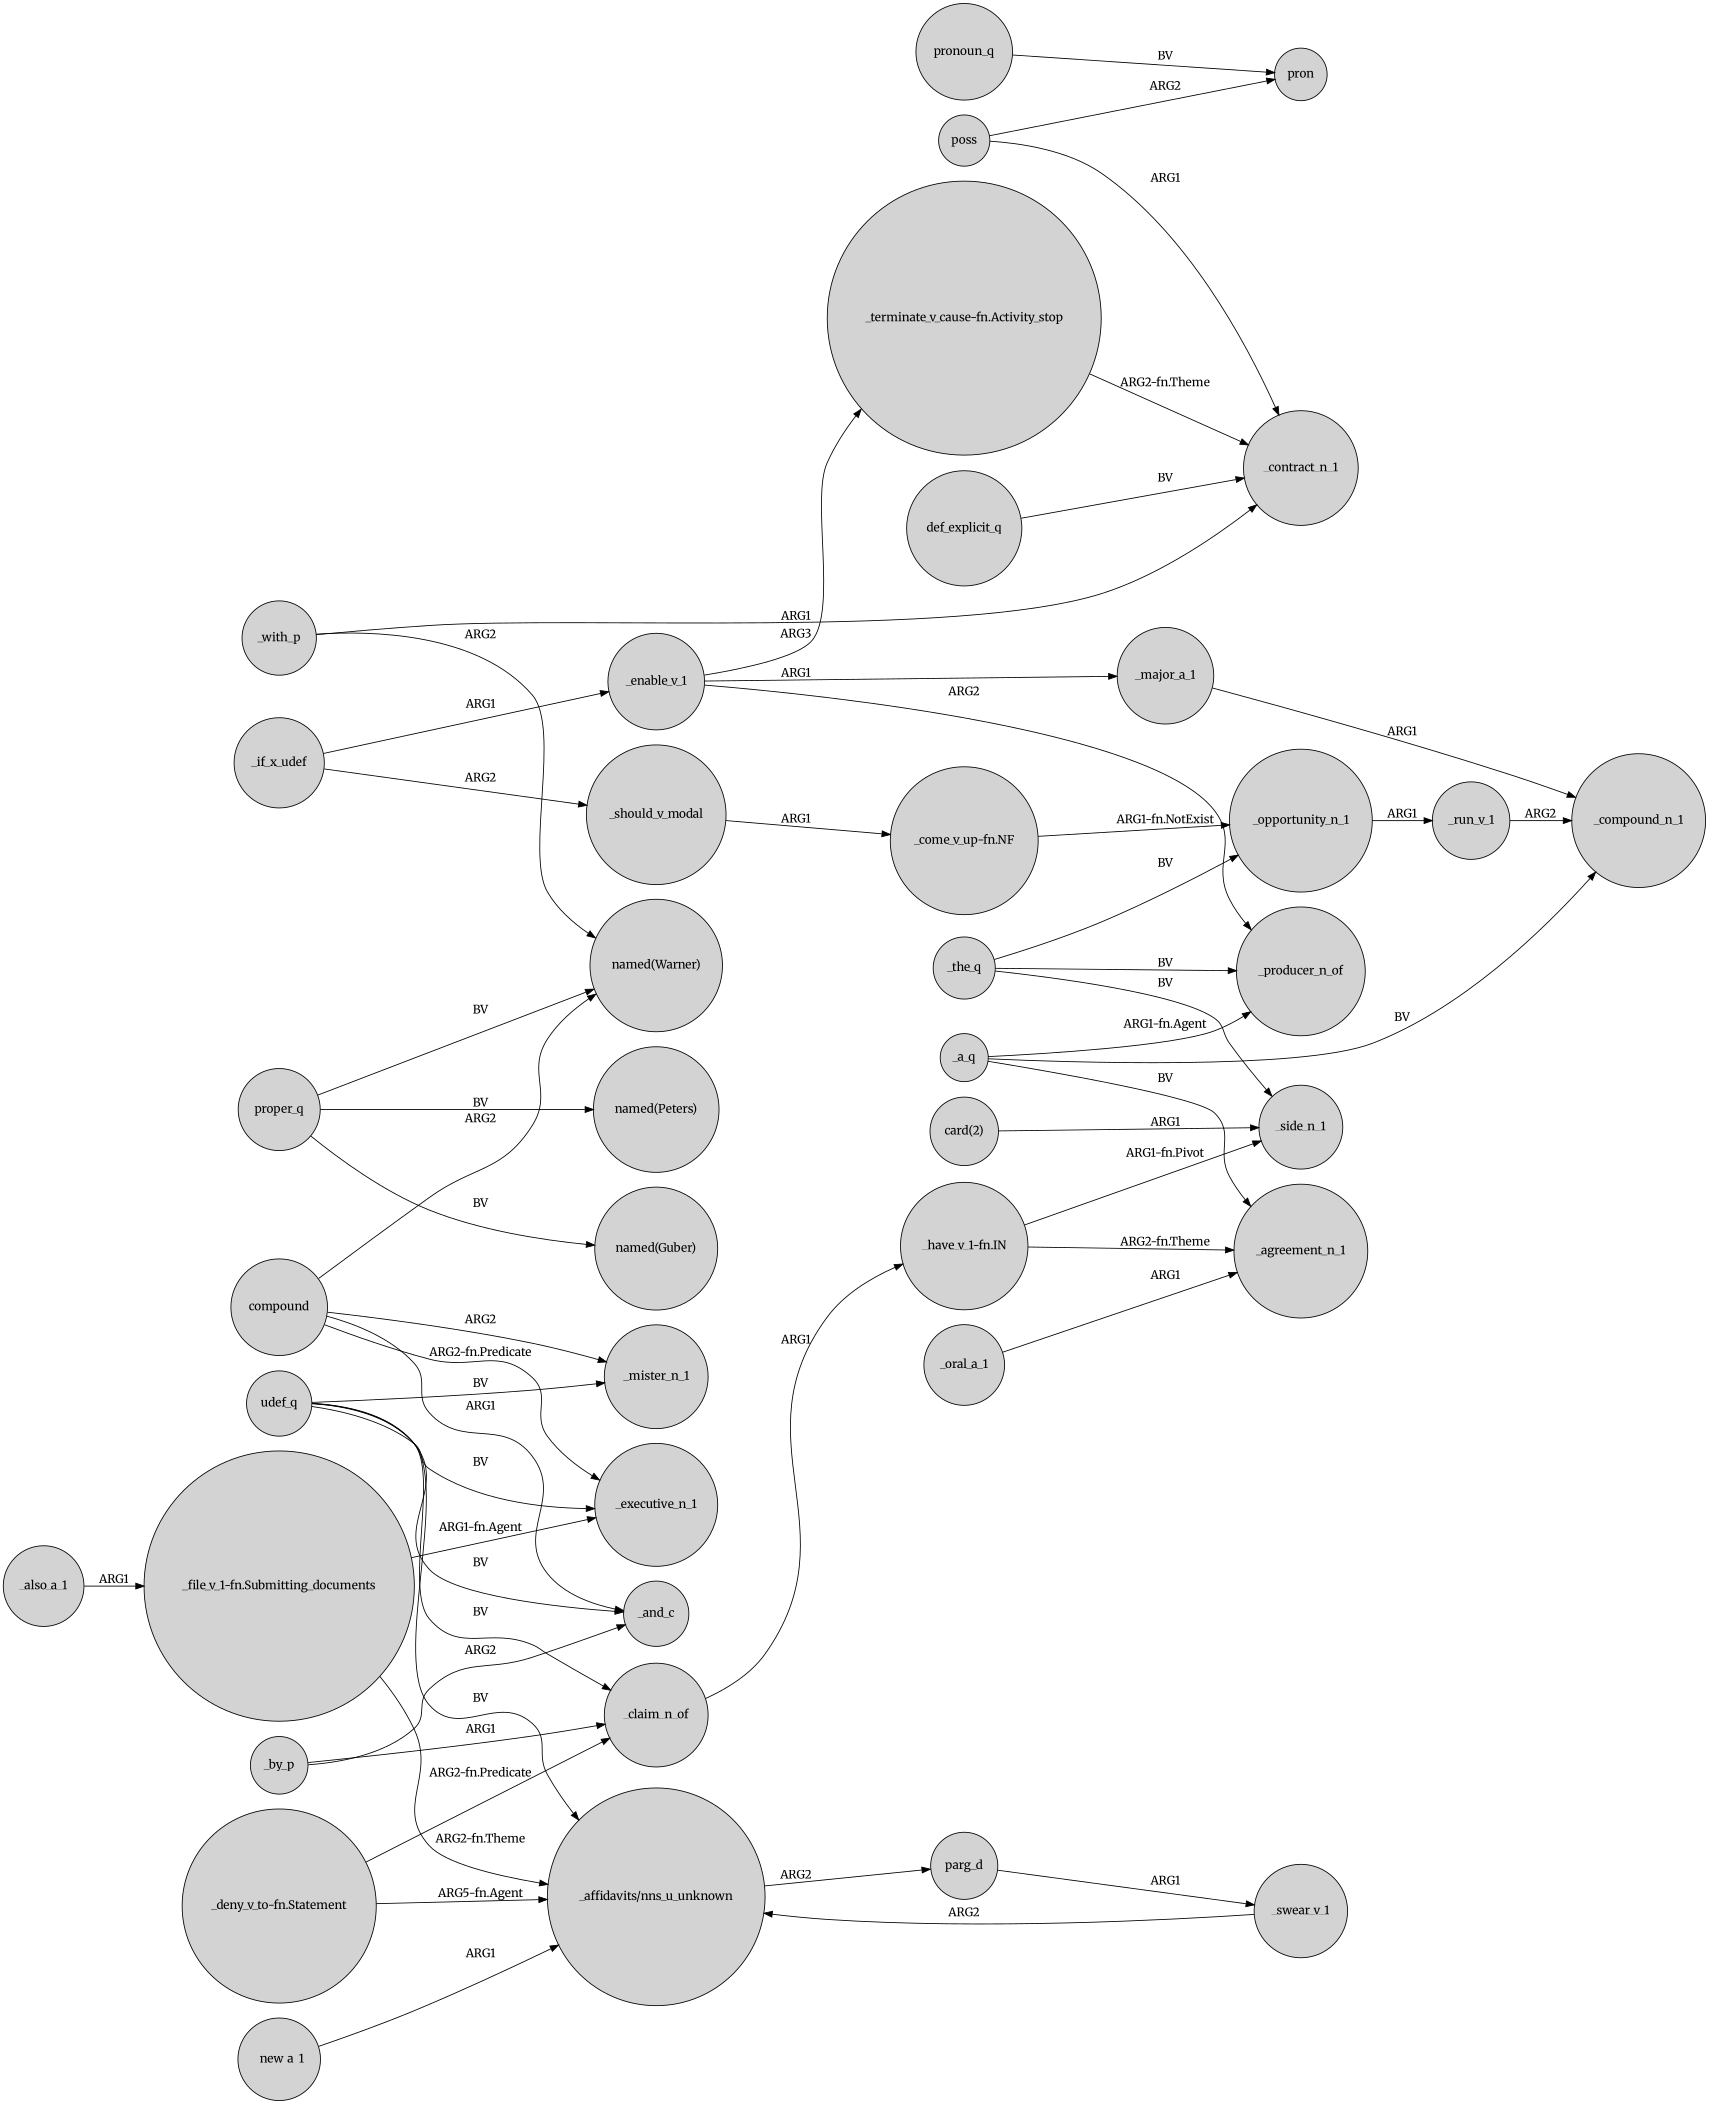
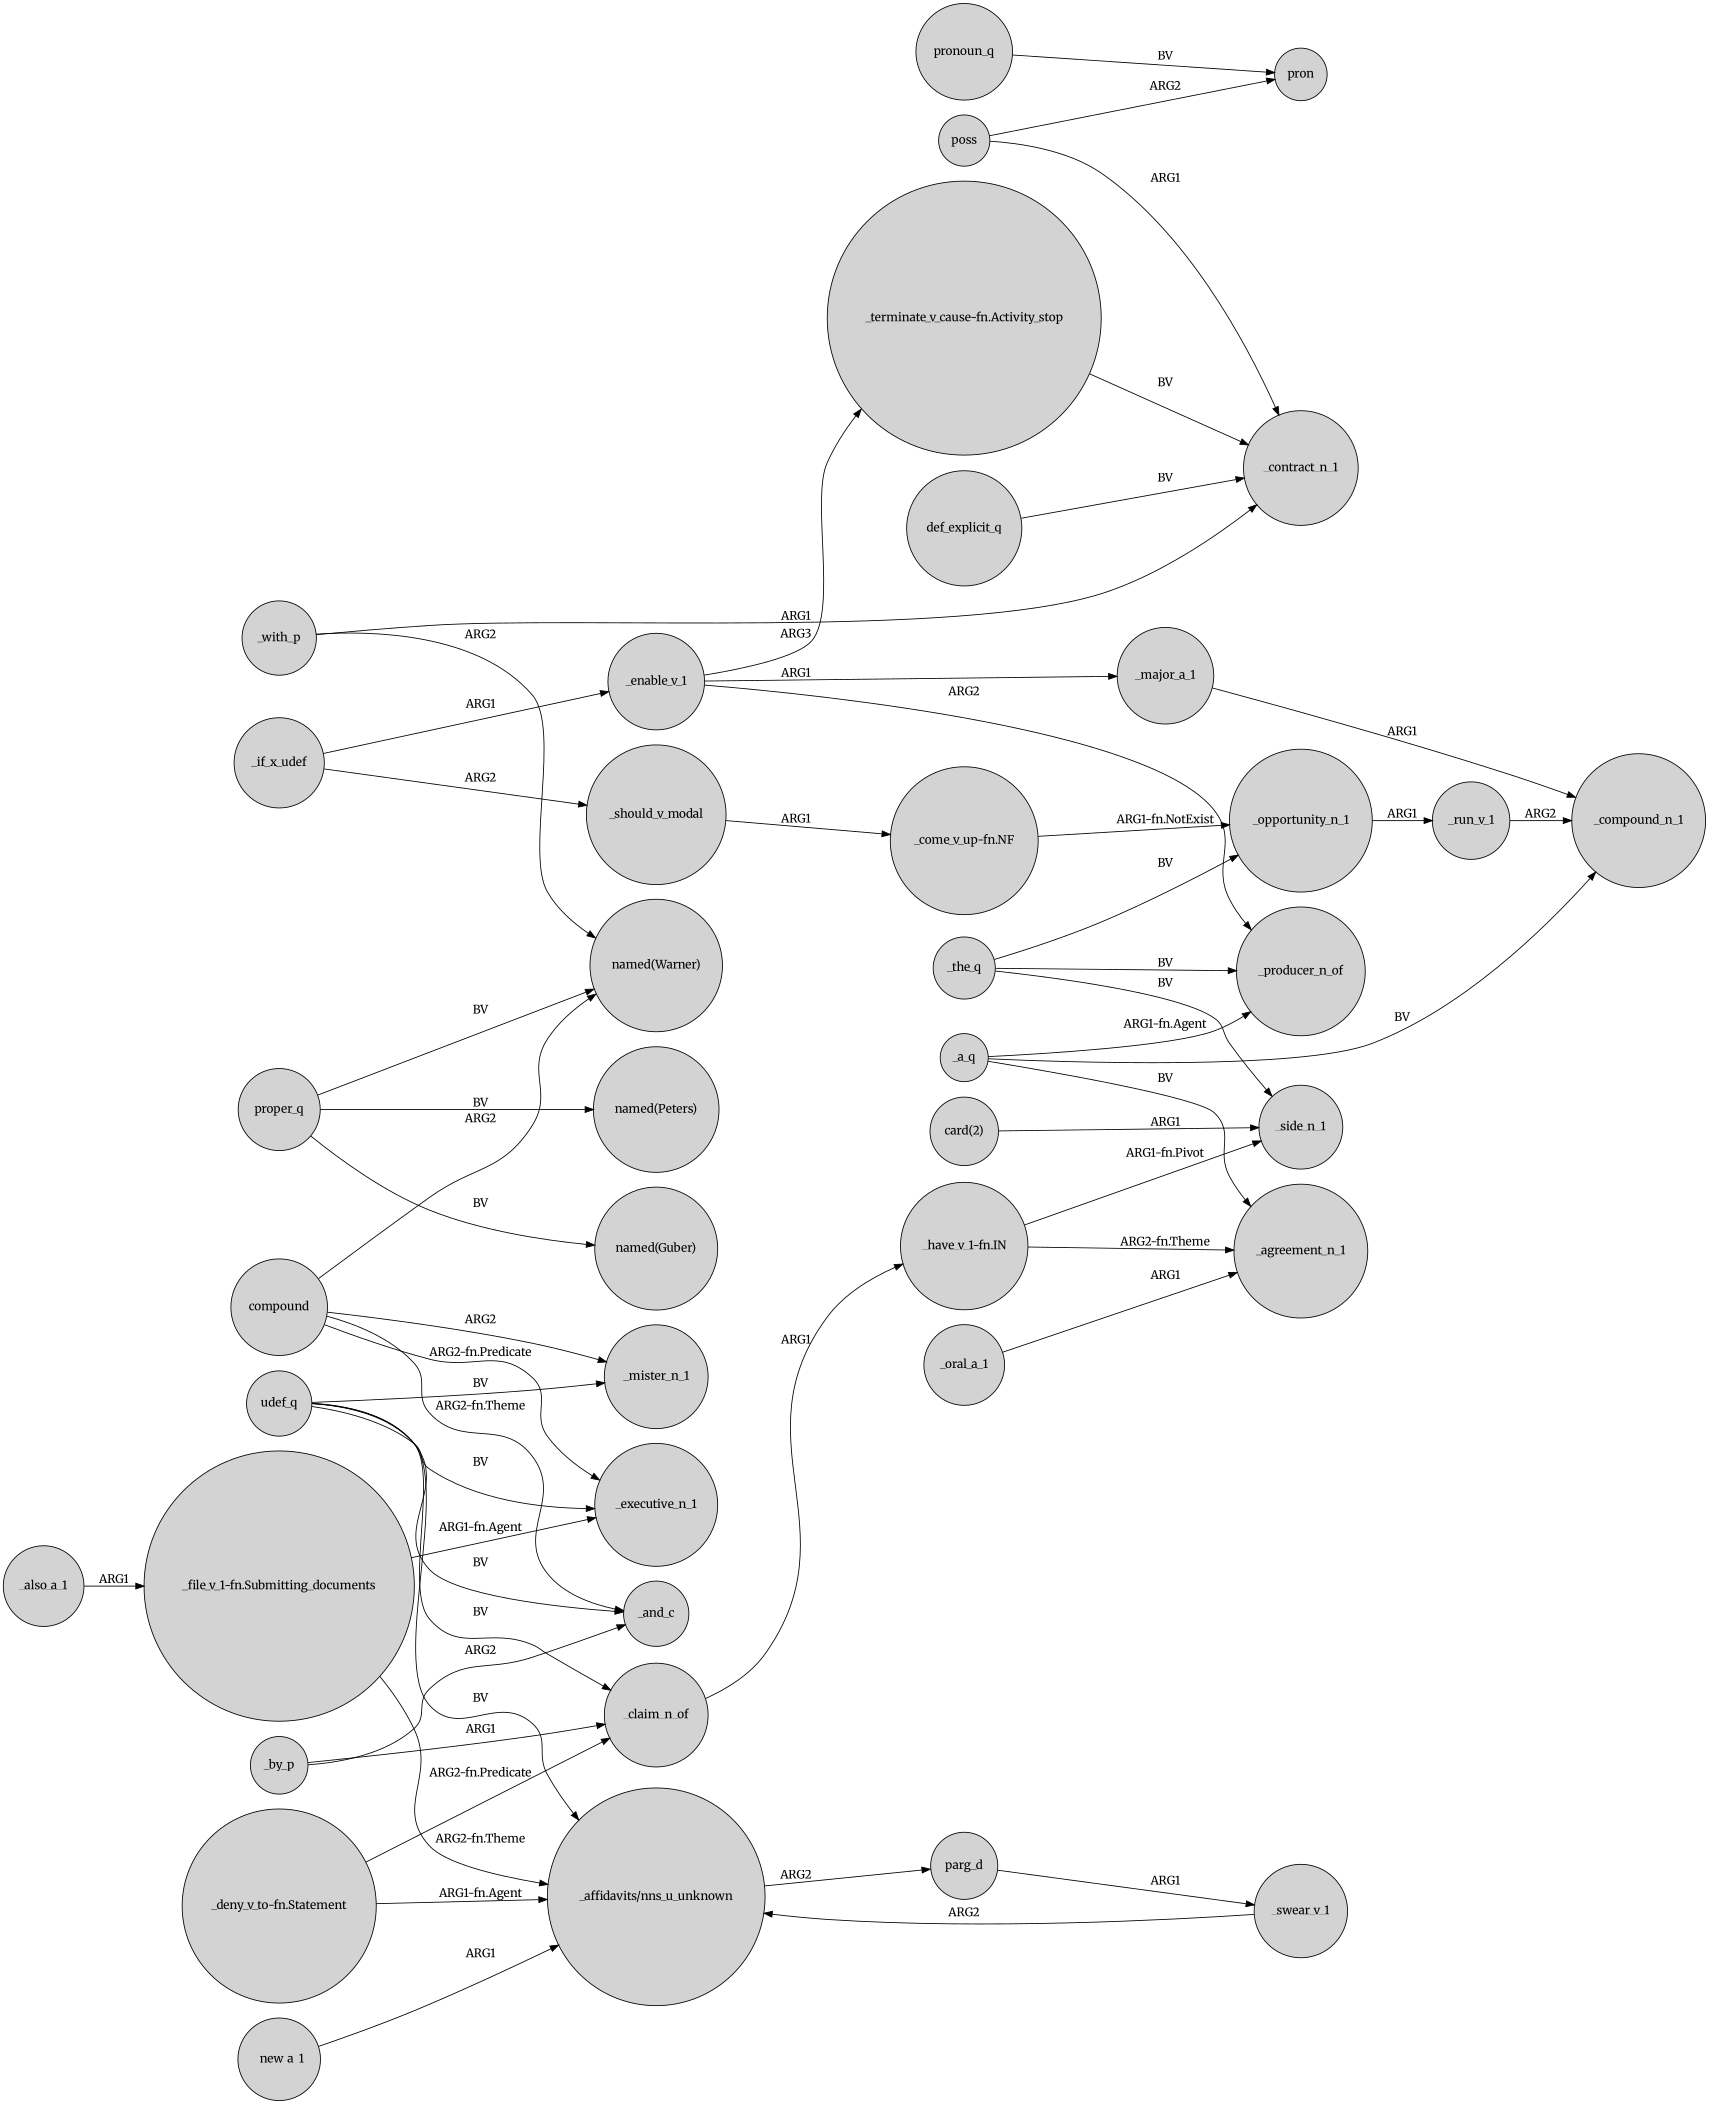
(1165, 383) -> (1165, 383)
(481, 1406) -> (481, 1406)
(481, 1894) -> (481, 1894)
